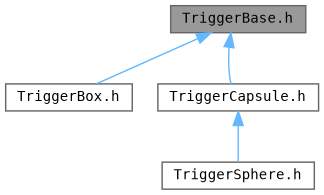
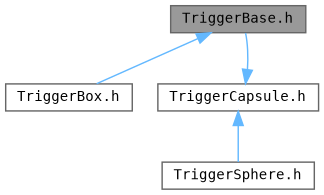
(229, 66) -> (248, 51)
